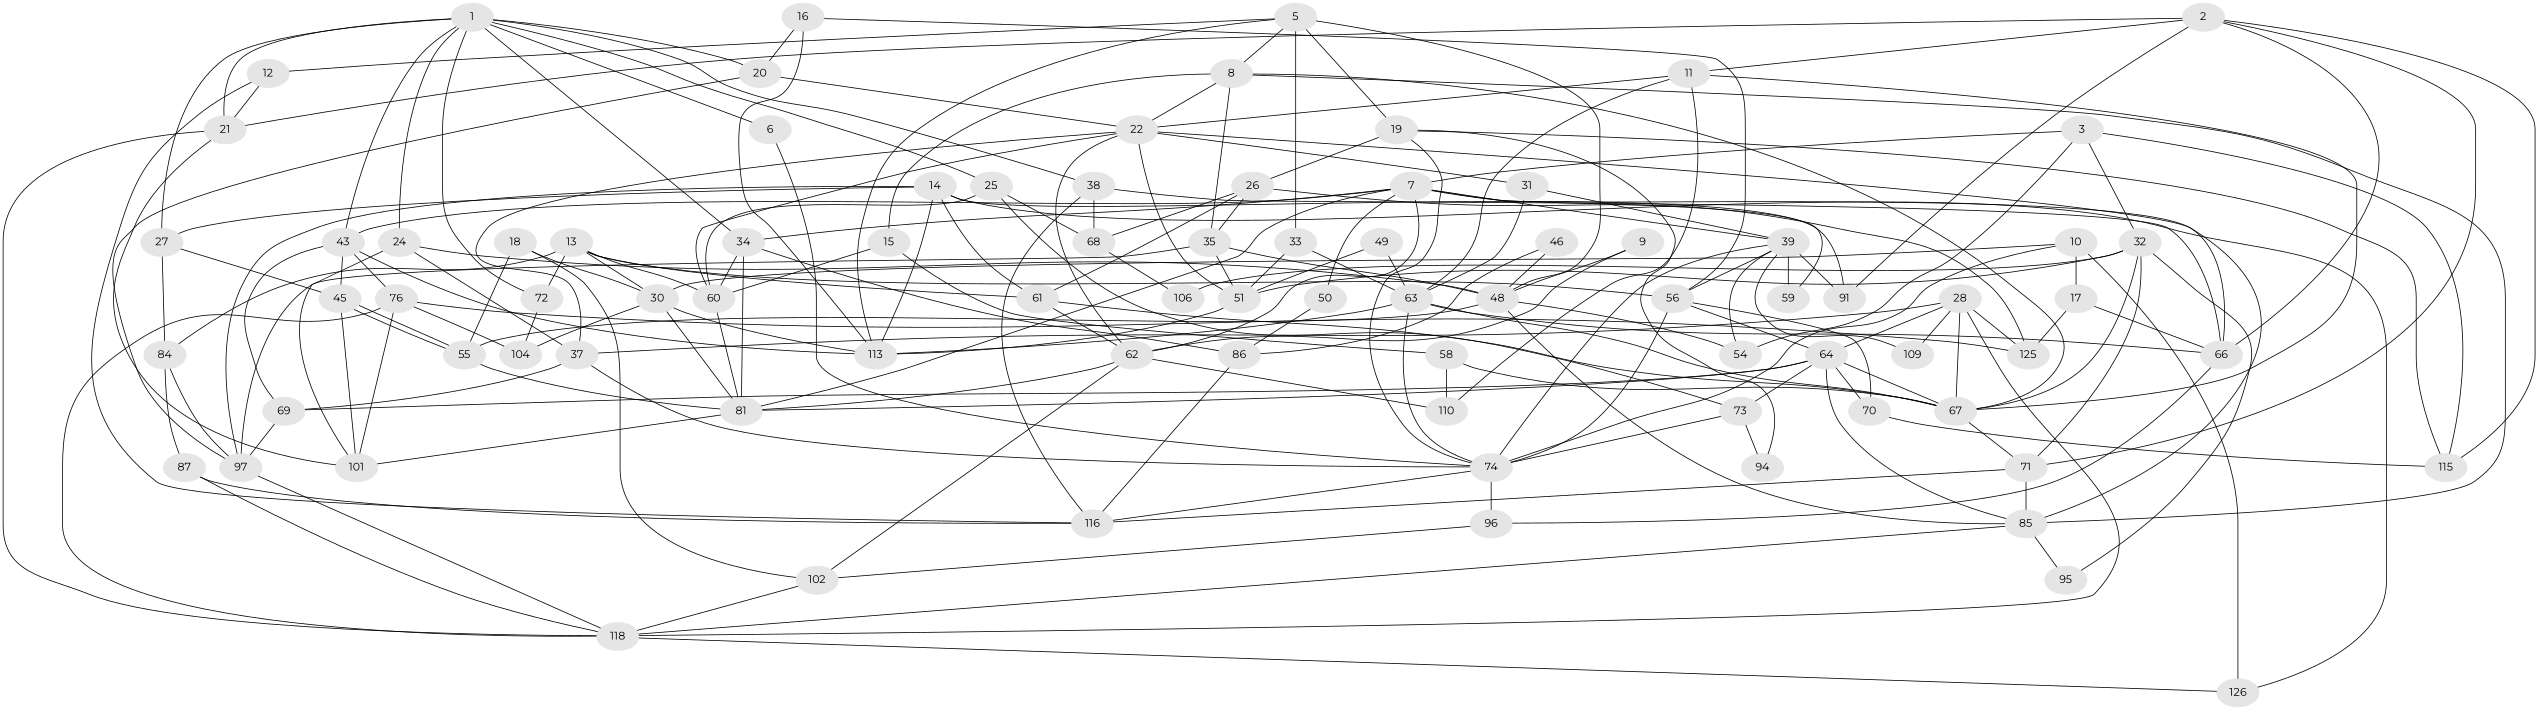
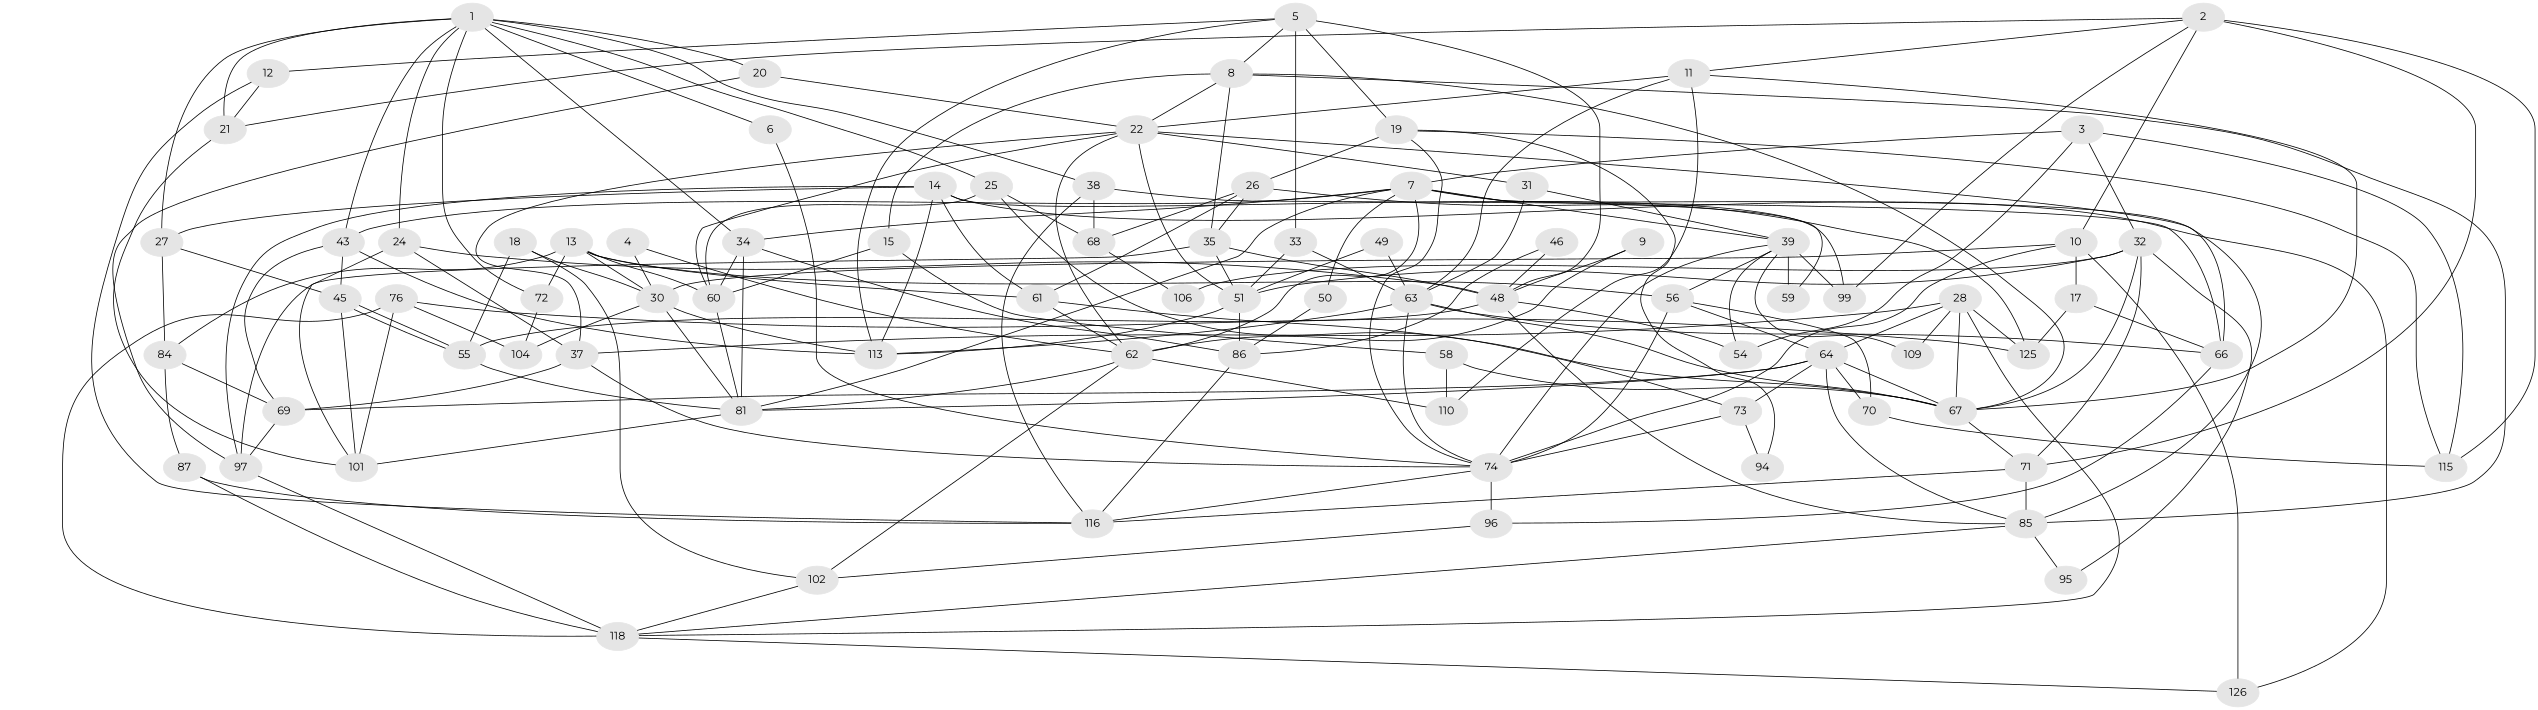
(803, 17) -> none
(2377, 169) -> (2140, 130)
none -> (628, 242)
(370, 271) -> none
(1845, 299) -> (1845, 299)
none -> (1239, 327)
(193, 414) -> (220, 381)
(23, 567) -> none
